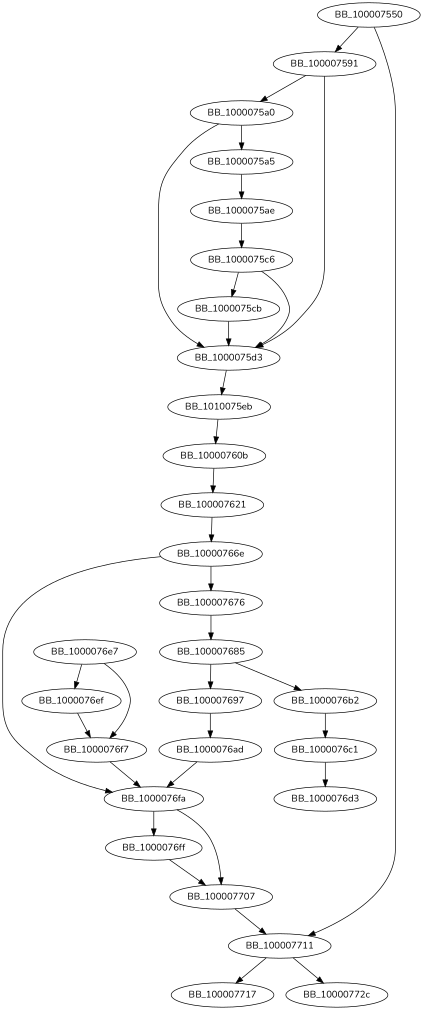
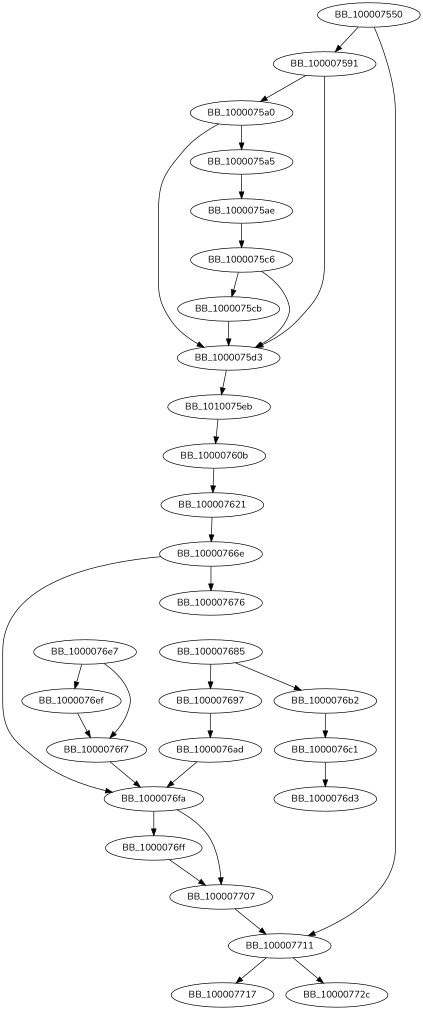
(211, 624) -> none
